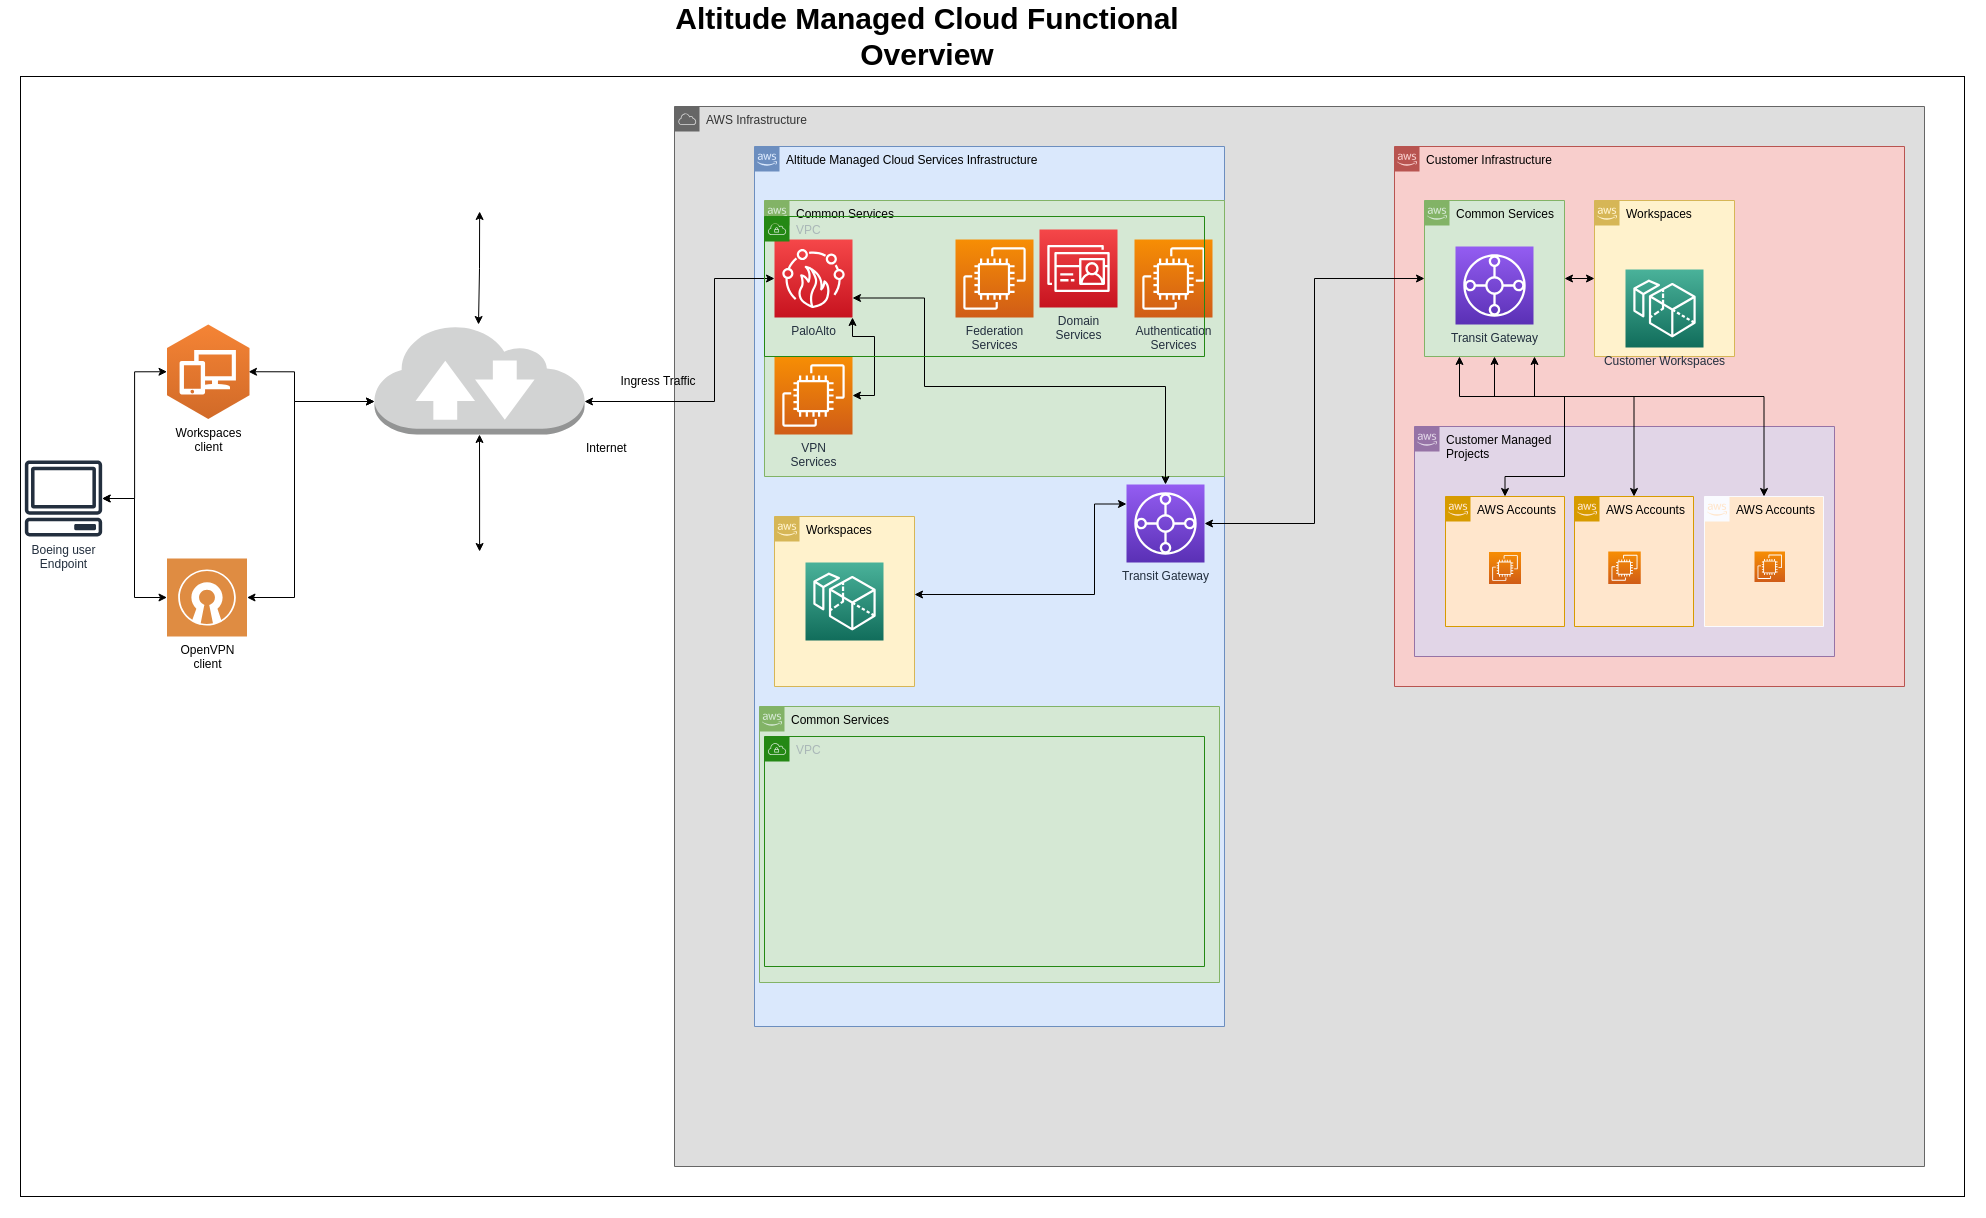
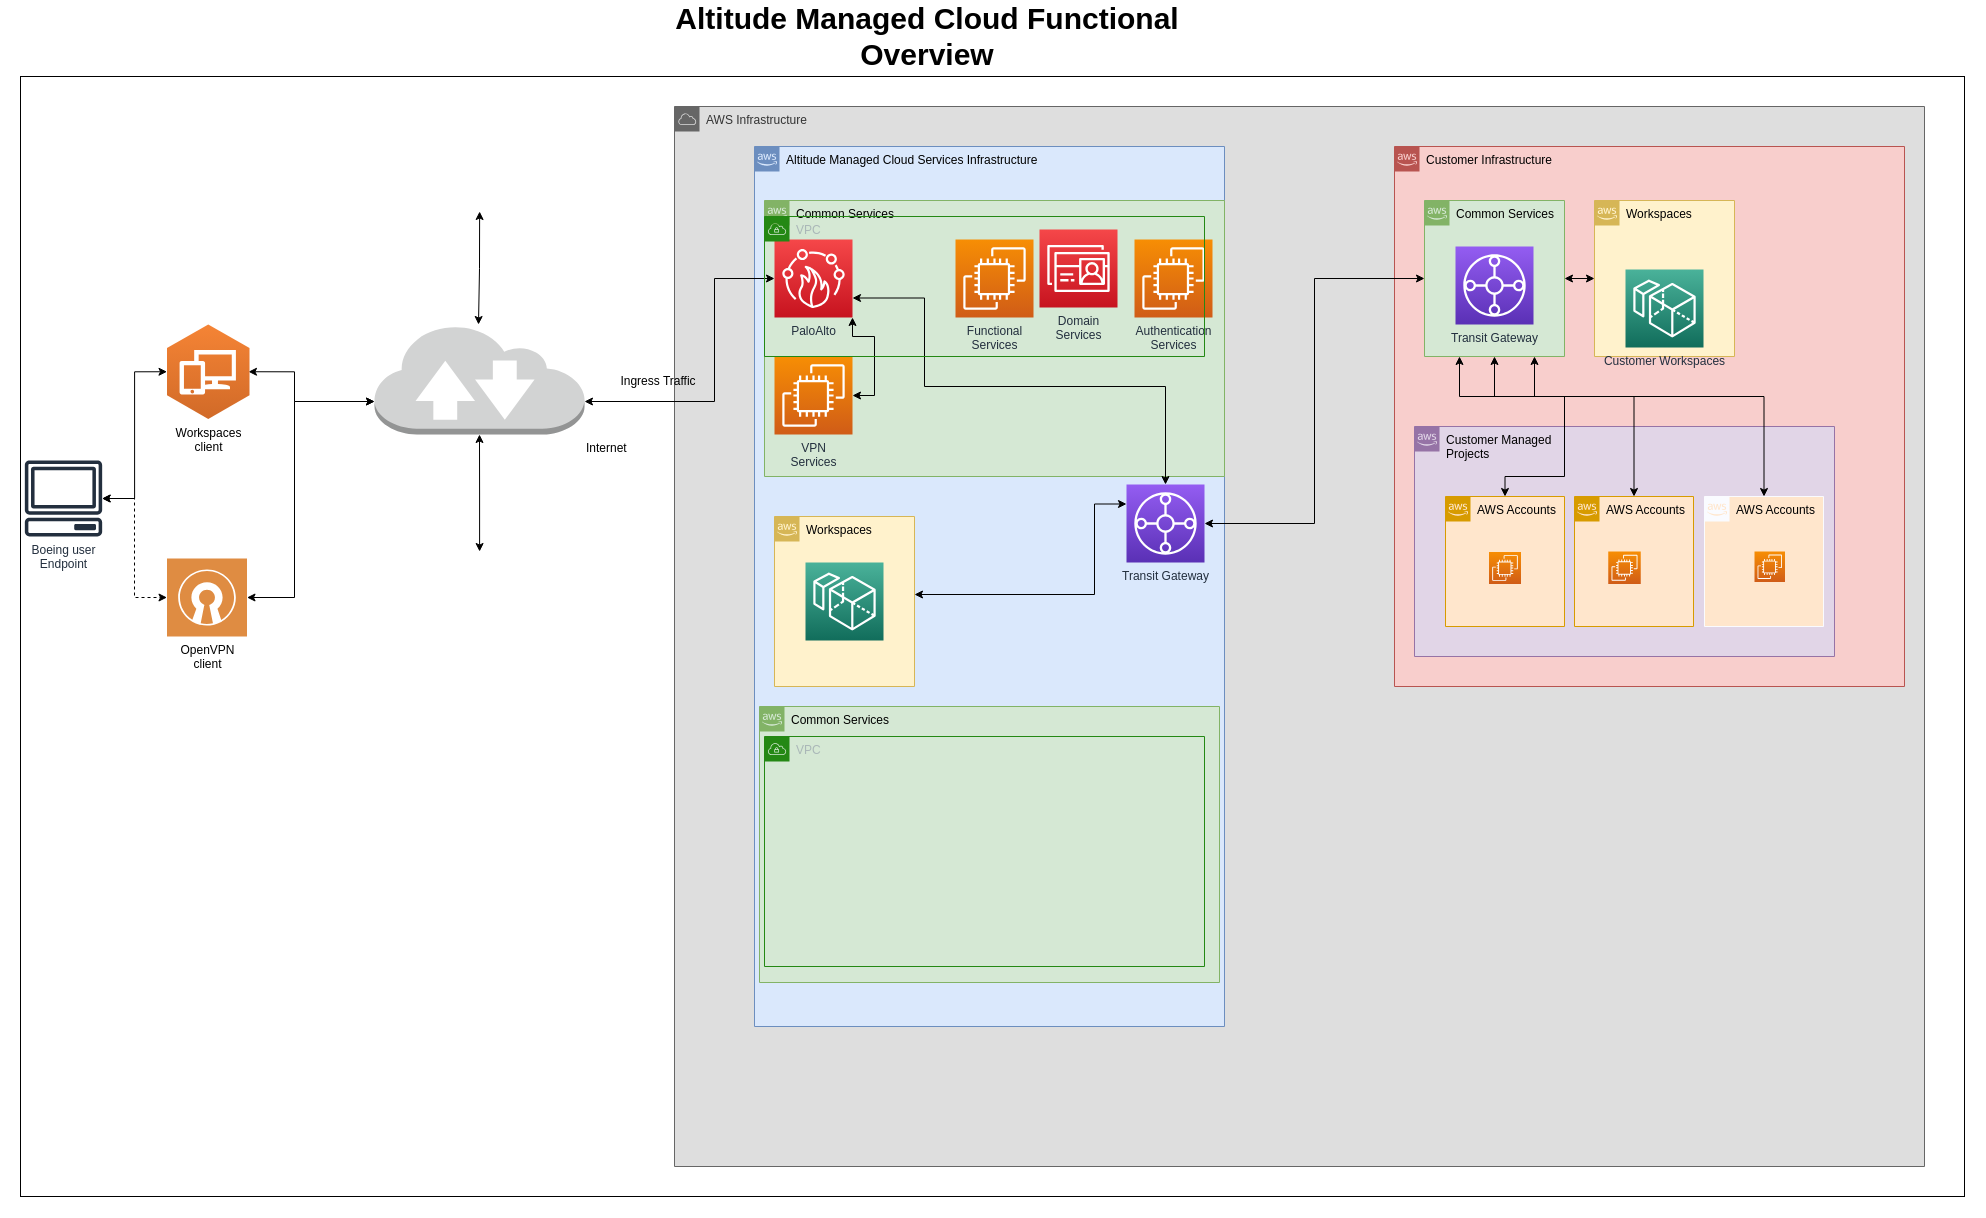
(995, 339) -> (995, 339)
(135, 562) -> (135, 562)
